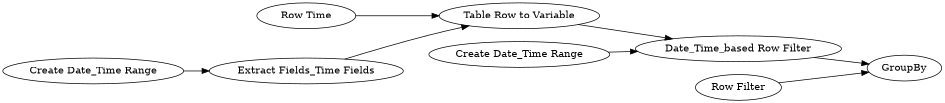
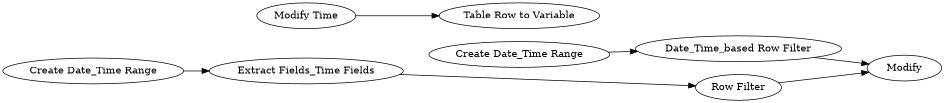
(306, 16) -> (306, 16)
(622, 31) -> none
(403, 42) -> (544, 80)
(904, 68) -> (904, 68)
